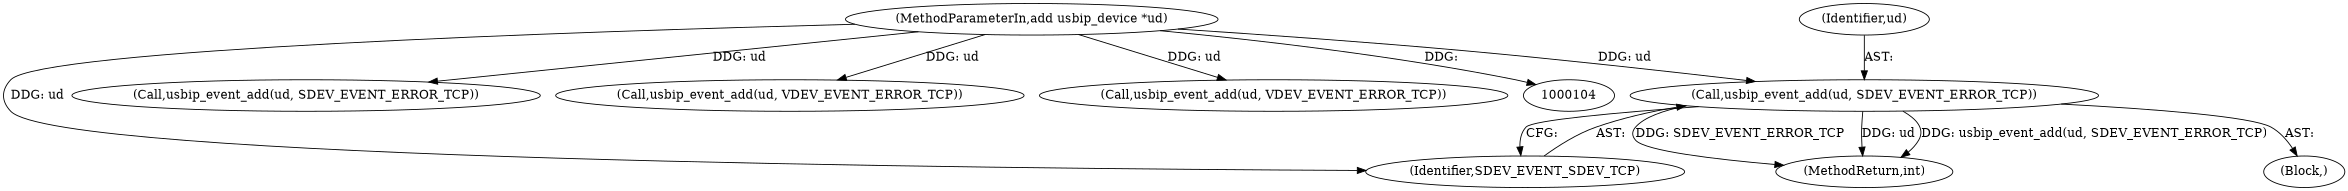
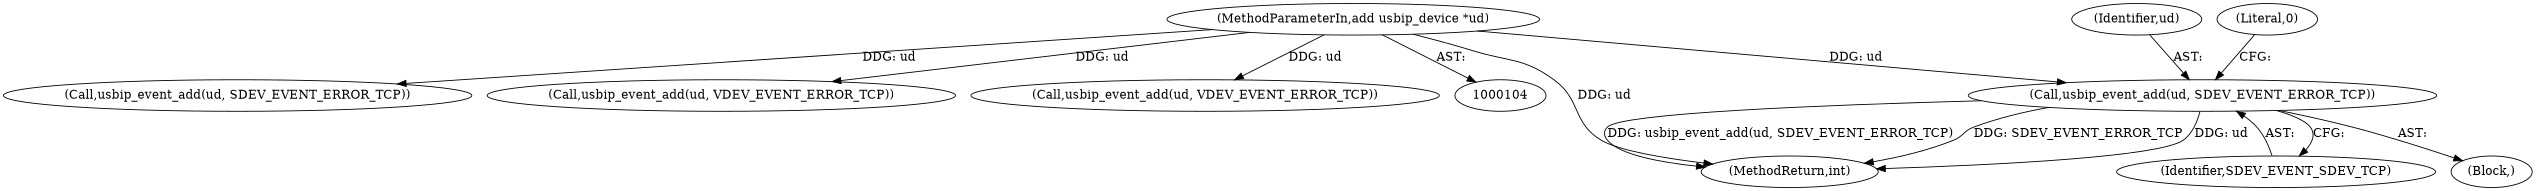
none -> (2267, 19)
(1443, 57) -> (1453, 57)
(241, 144) -> (1566, 92)
